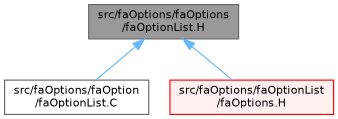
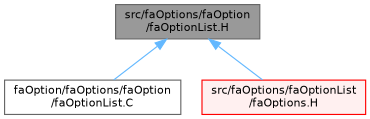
(164, 22) -> (188, 22)
(77, 97) -> (93, 97)
